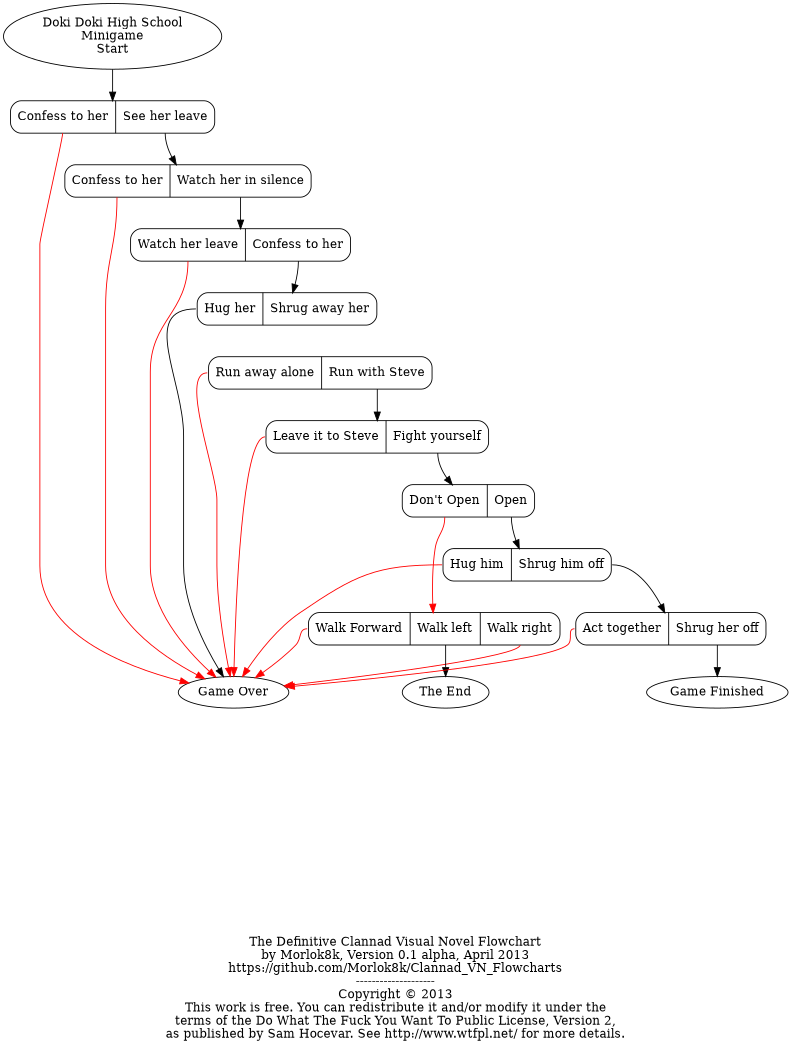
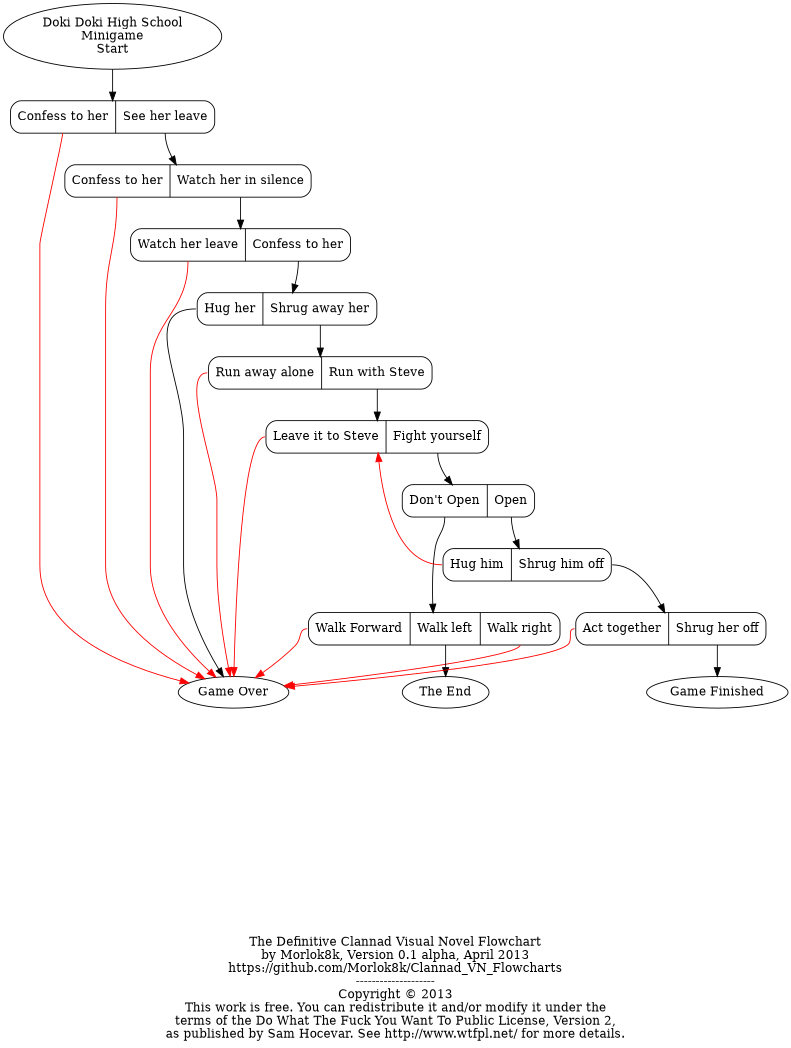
none -> (320, 337)
(434, 560) -> (434, 557)
(332, 592) -> (394, 525)
